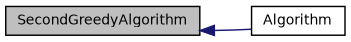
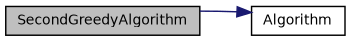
(233, 30) -> (218, 11)
